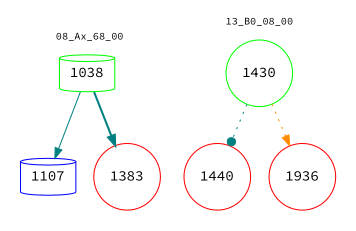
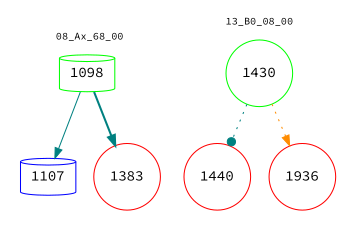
(87, 73) -> (87, 73)
